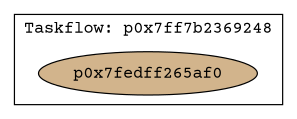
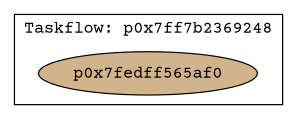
(148, 73) -> (148, 73)
